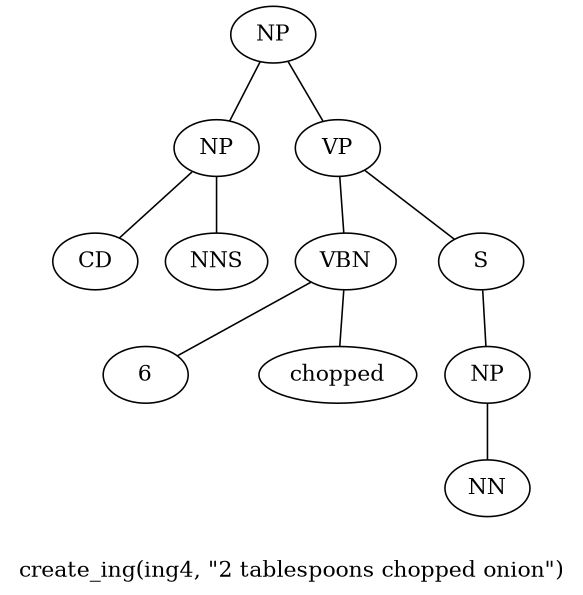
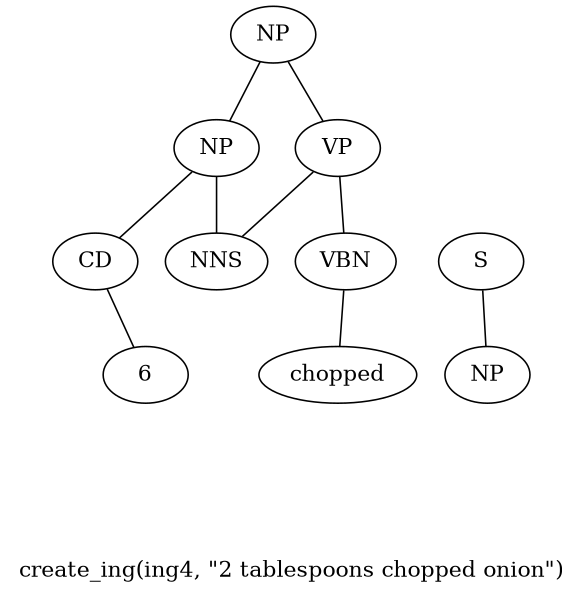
(410, 205) -> (278, 204)
(244, 319) -> (121, 318)
(487, 488) -> none
